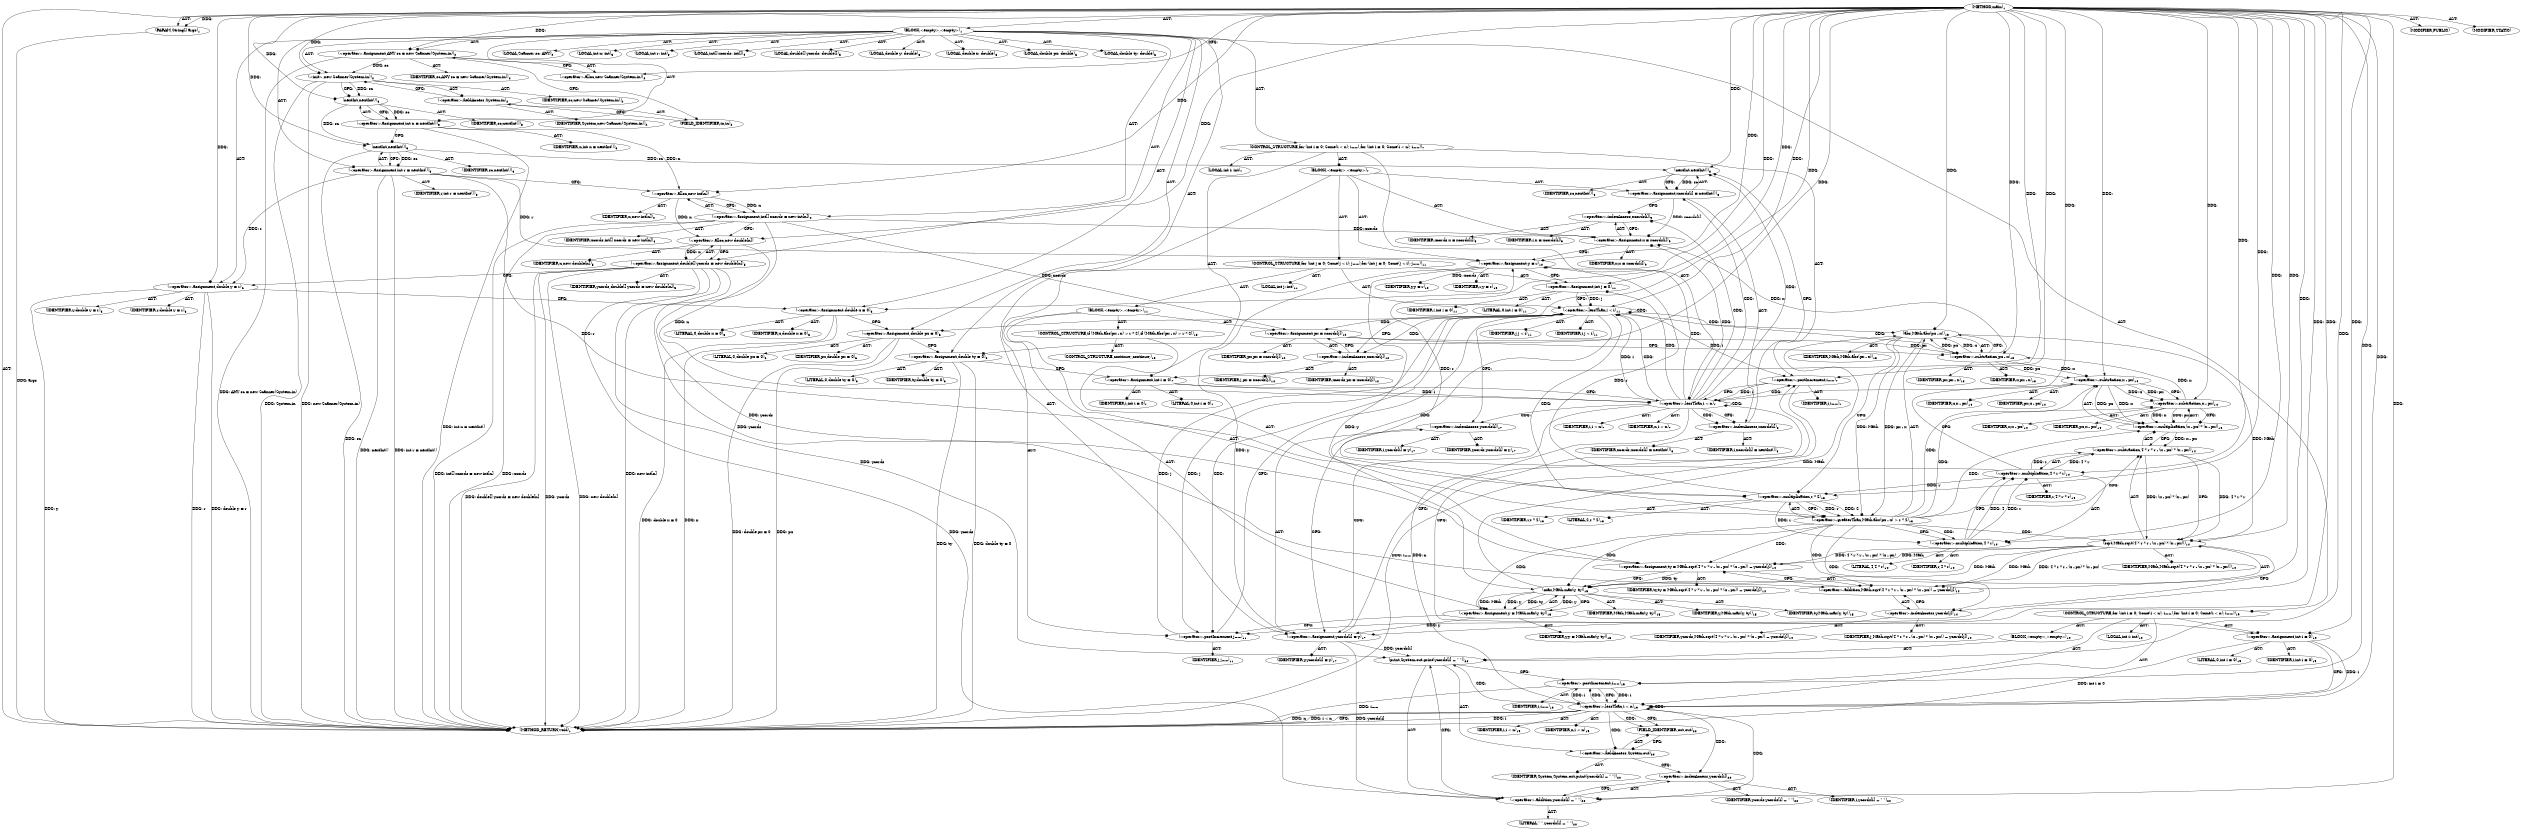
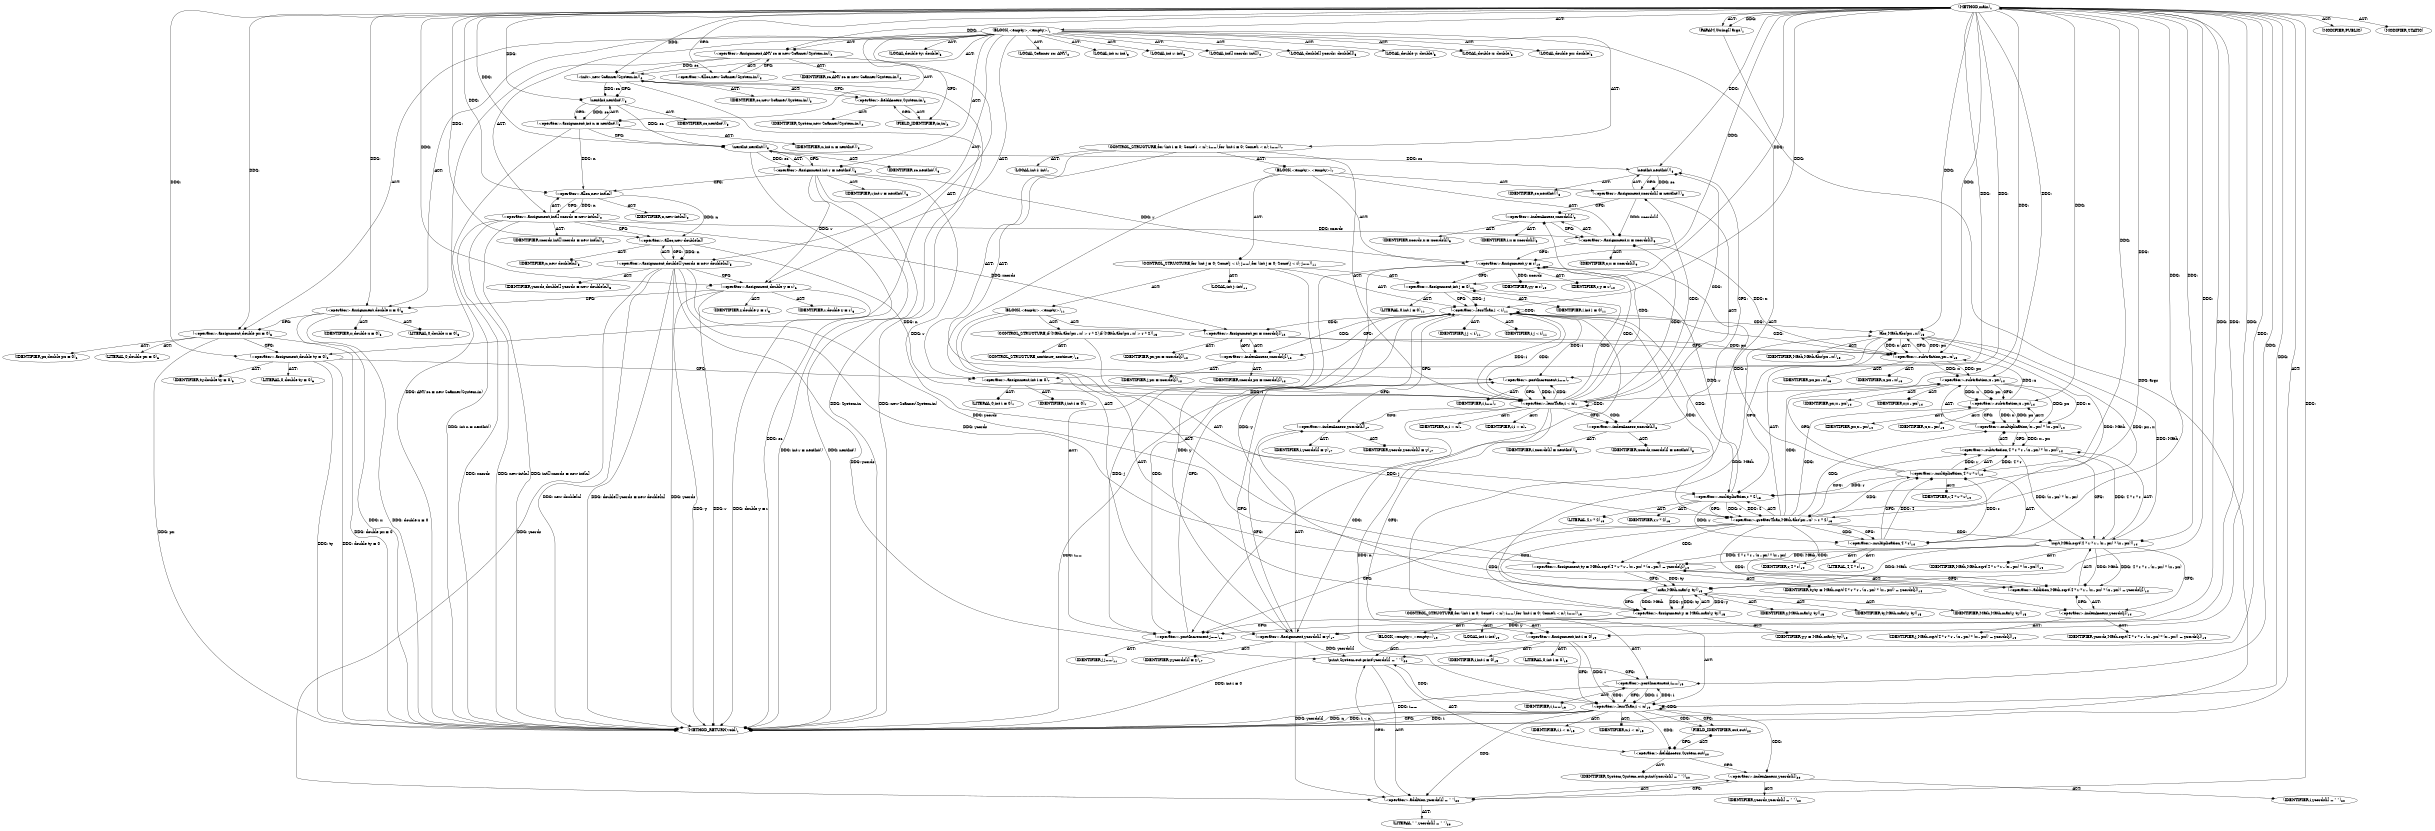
(2272, 258) -> (2170, 292)
(1839, 312) -> (1762, 319)
(1547, 342) -> (434, 14)
(1350, 346) -> (1246, 346)
none -> (1861, 496)
none -> (1477, 544)
